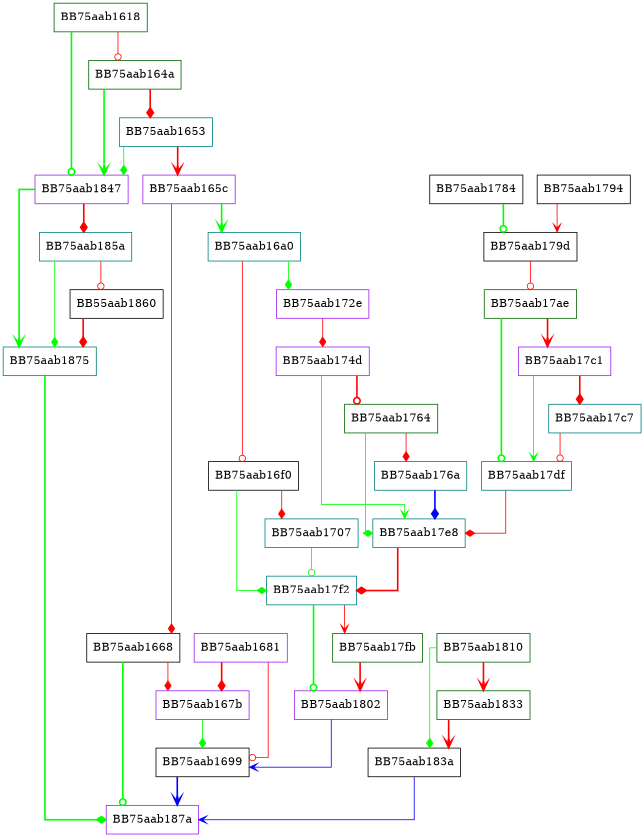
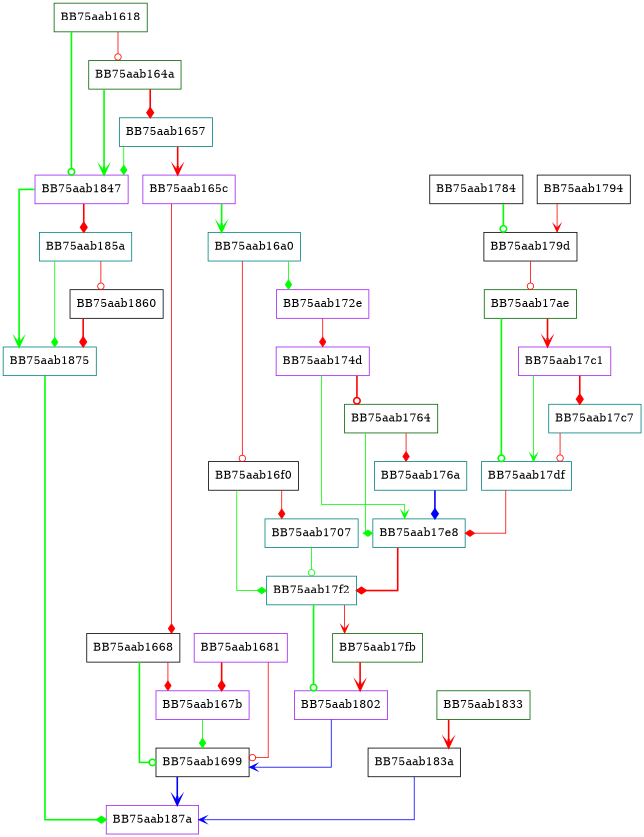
(166, 132) -> (166, 132)
(117, 304) -> (117, 304)
(483, 648) -> none
(123, 731) -> (139, 717)
